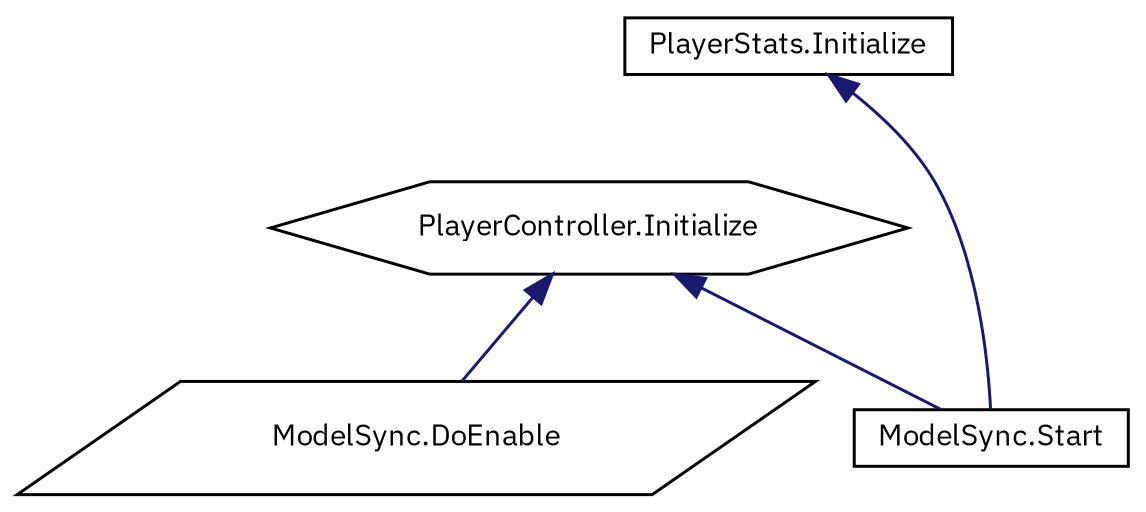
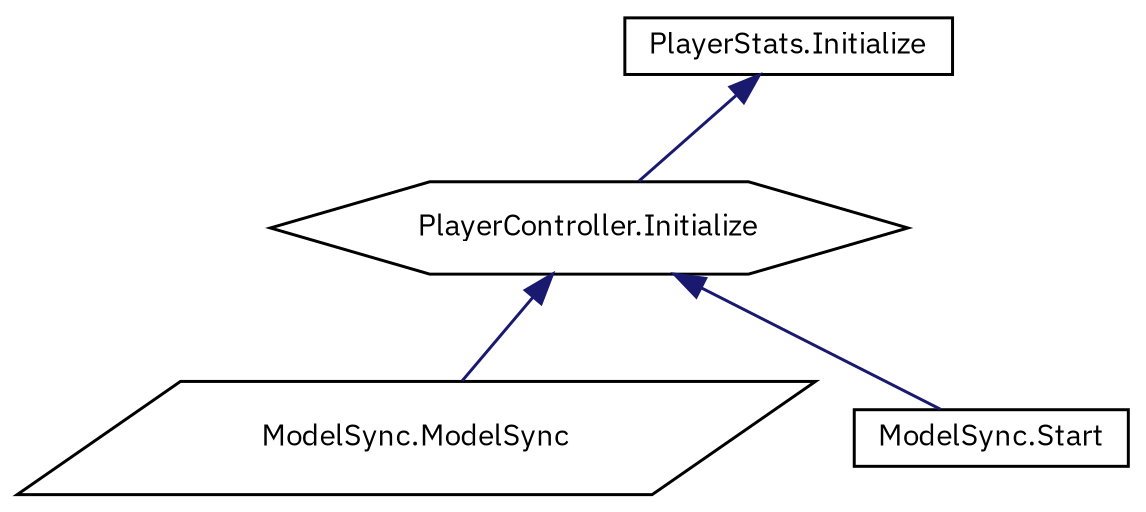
(958, 234) -> (687, 138)
(416, 438) -> (416, 438)
